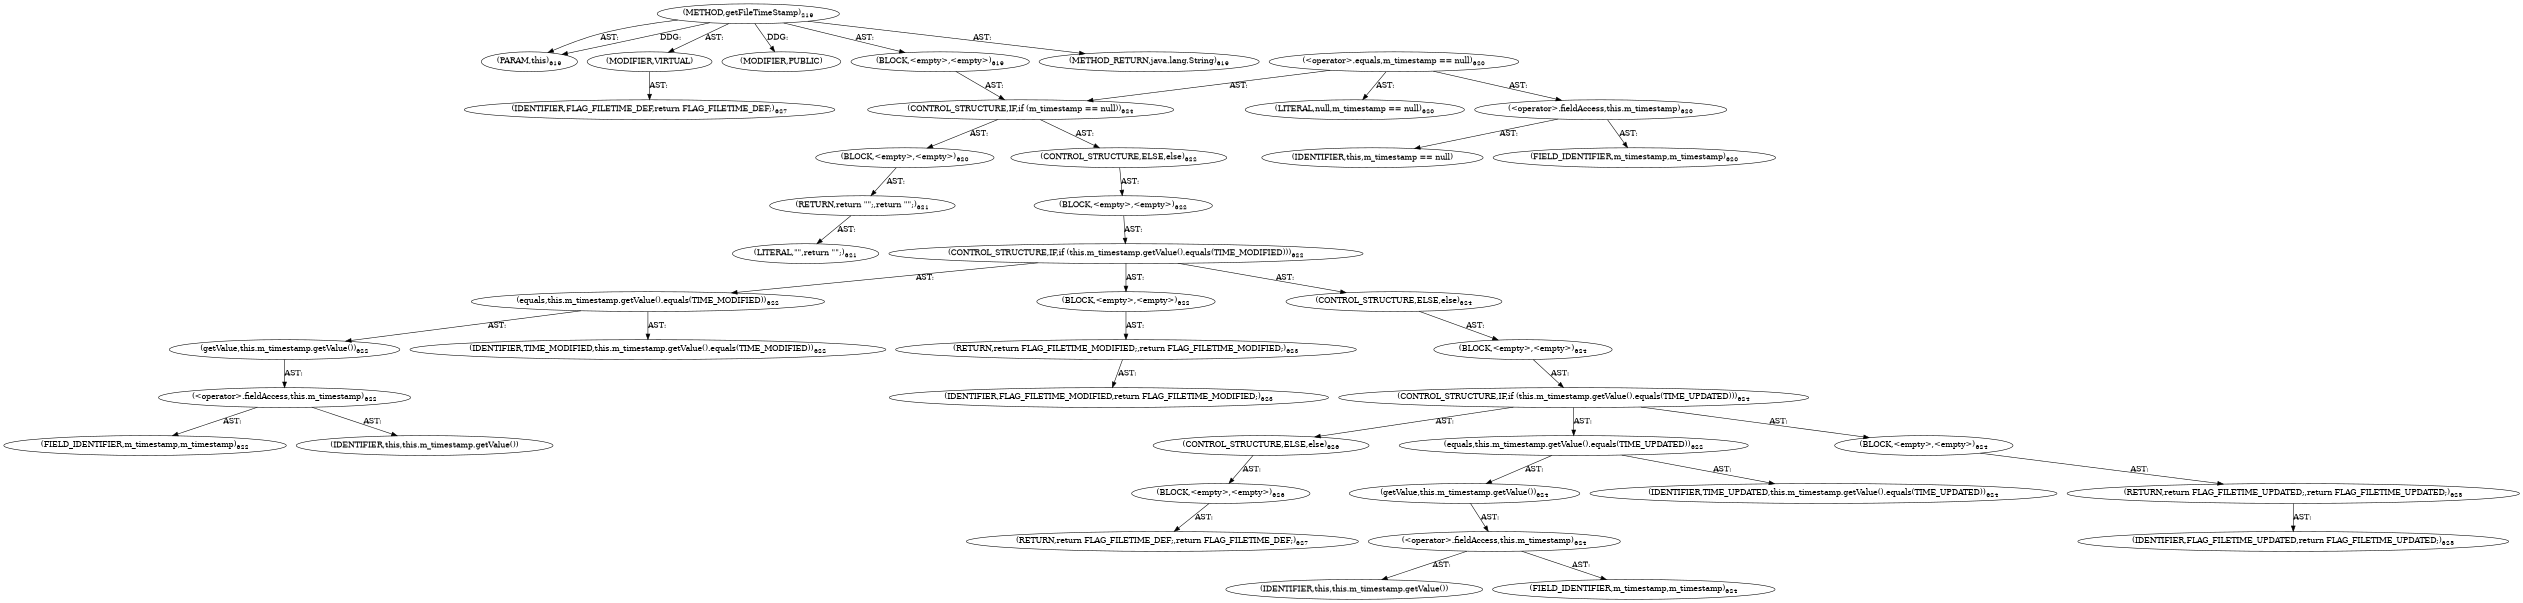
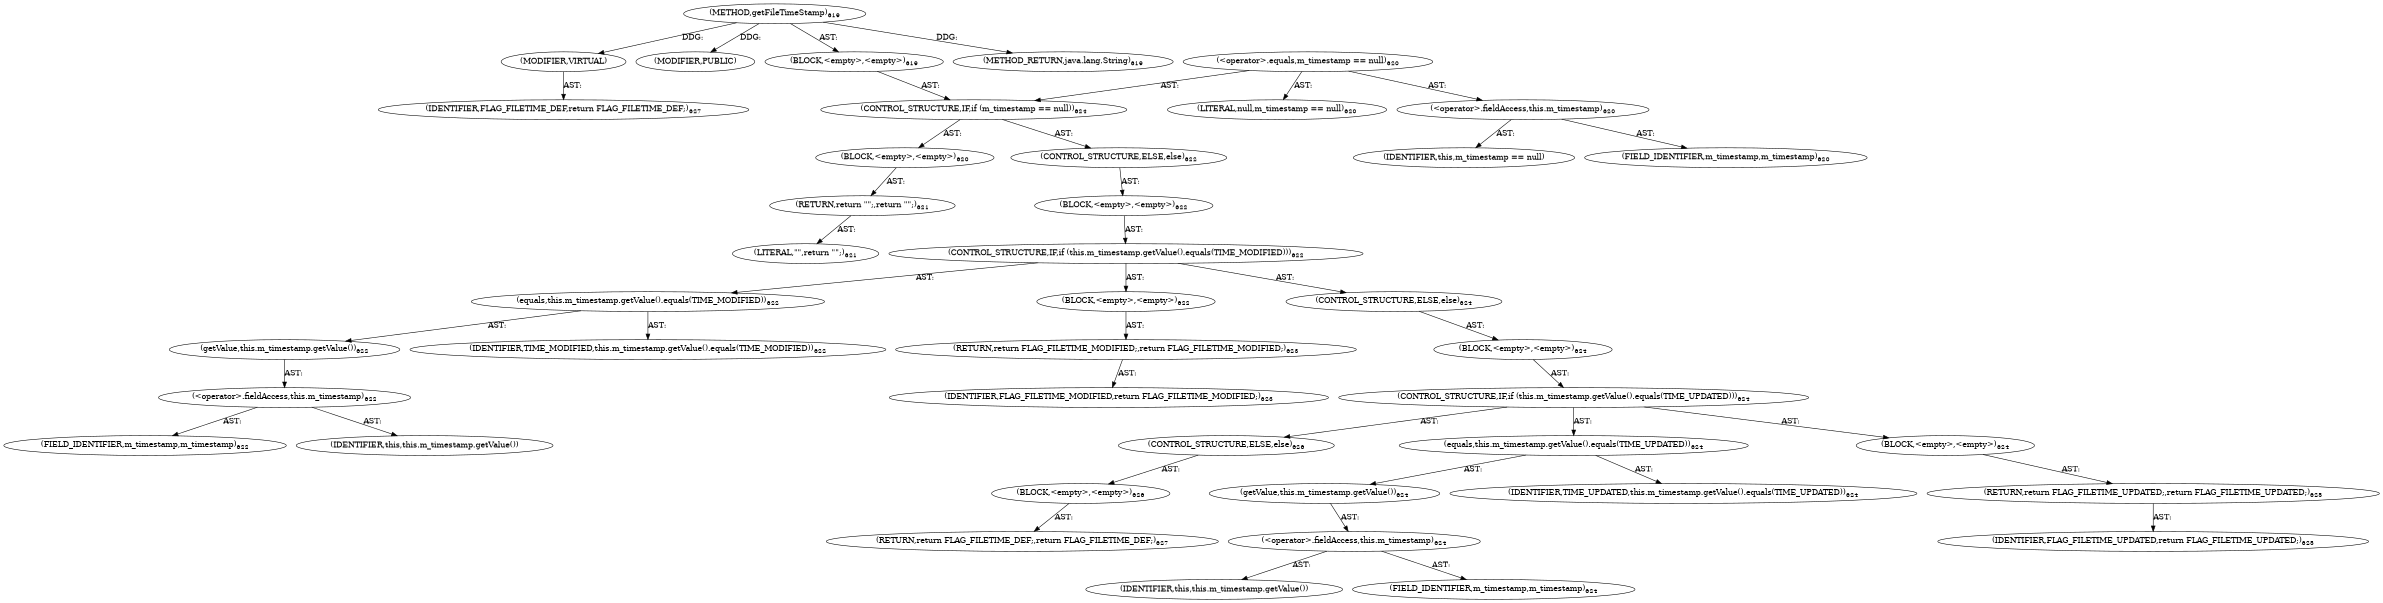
(808, 13) -> (834, 13)
(716, 38) -> (694, 38)
(984, 38) -> (948, 38)
(529, 62) -> none
(1697, 445) -> (1697, 445)
